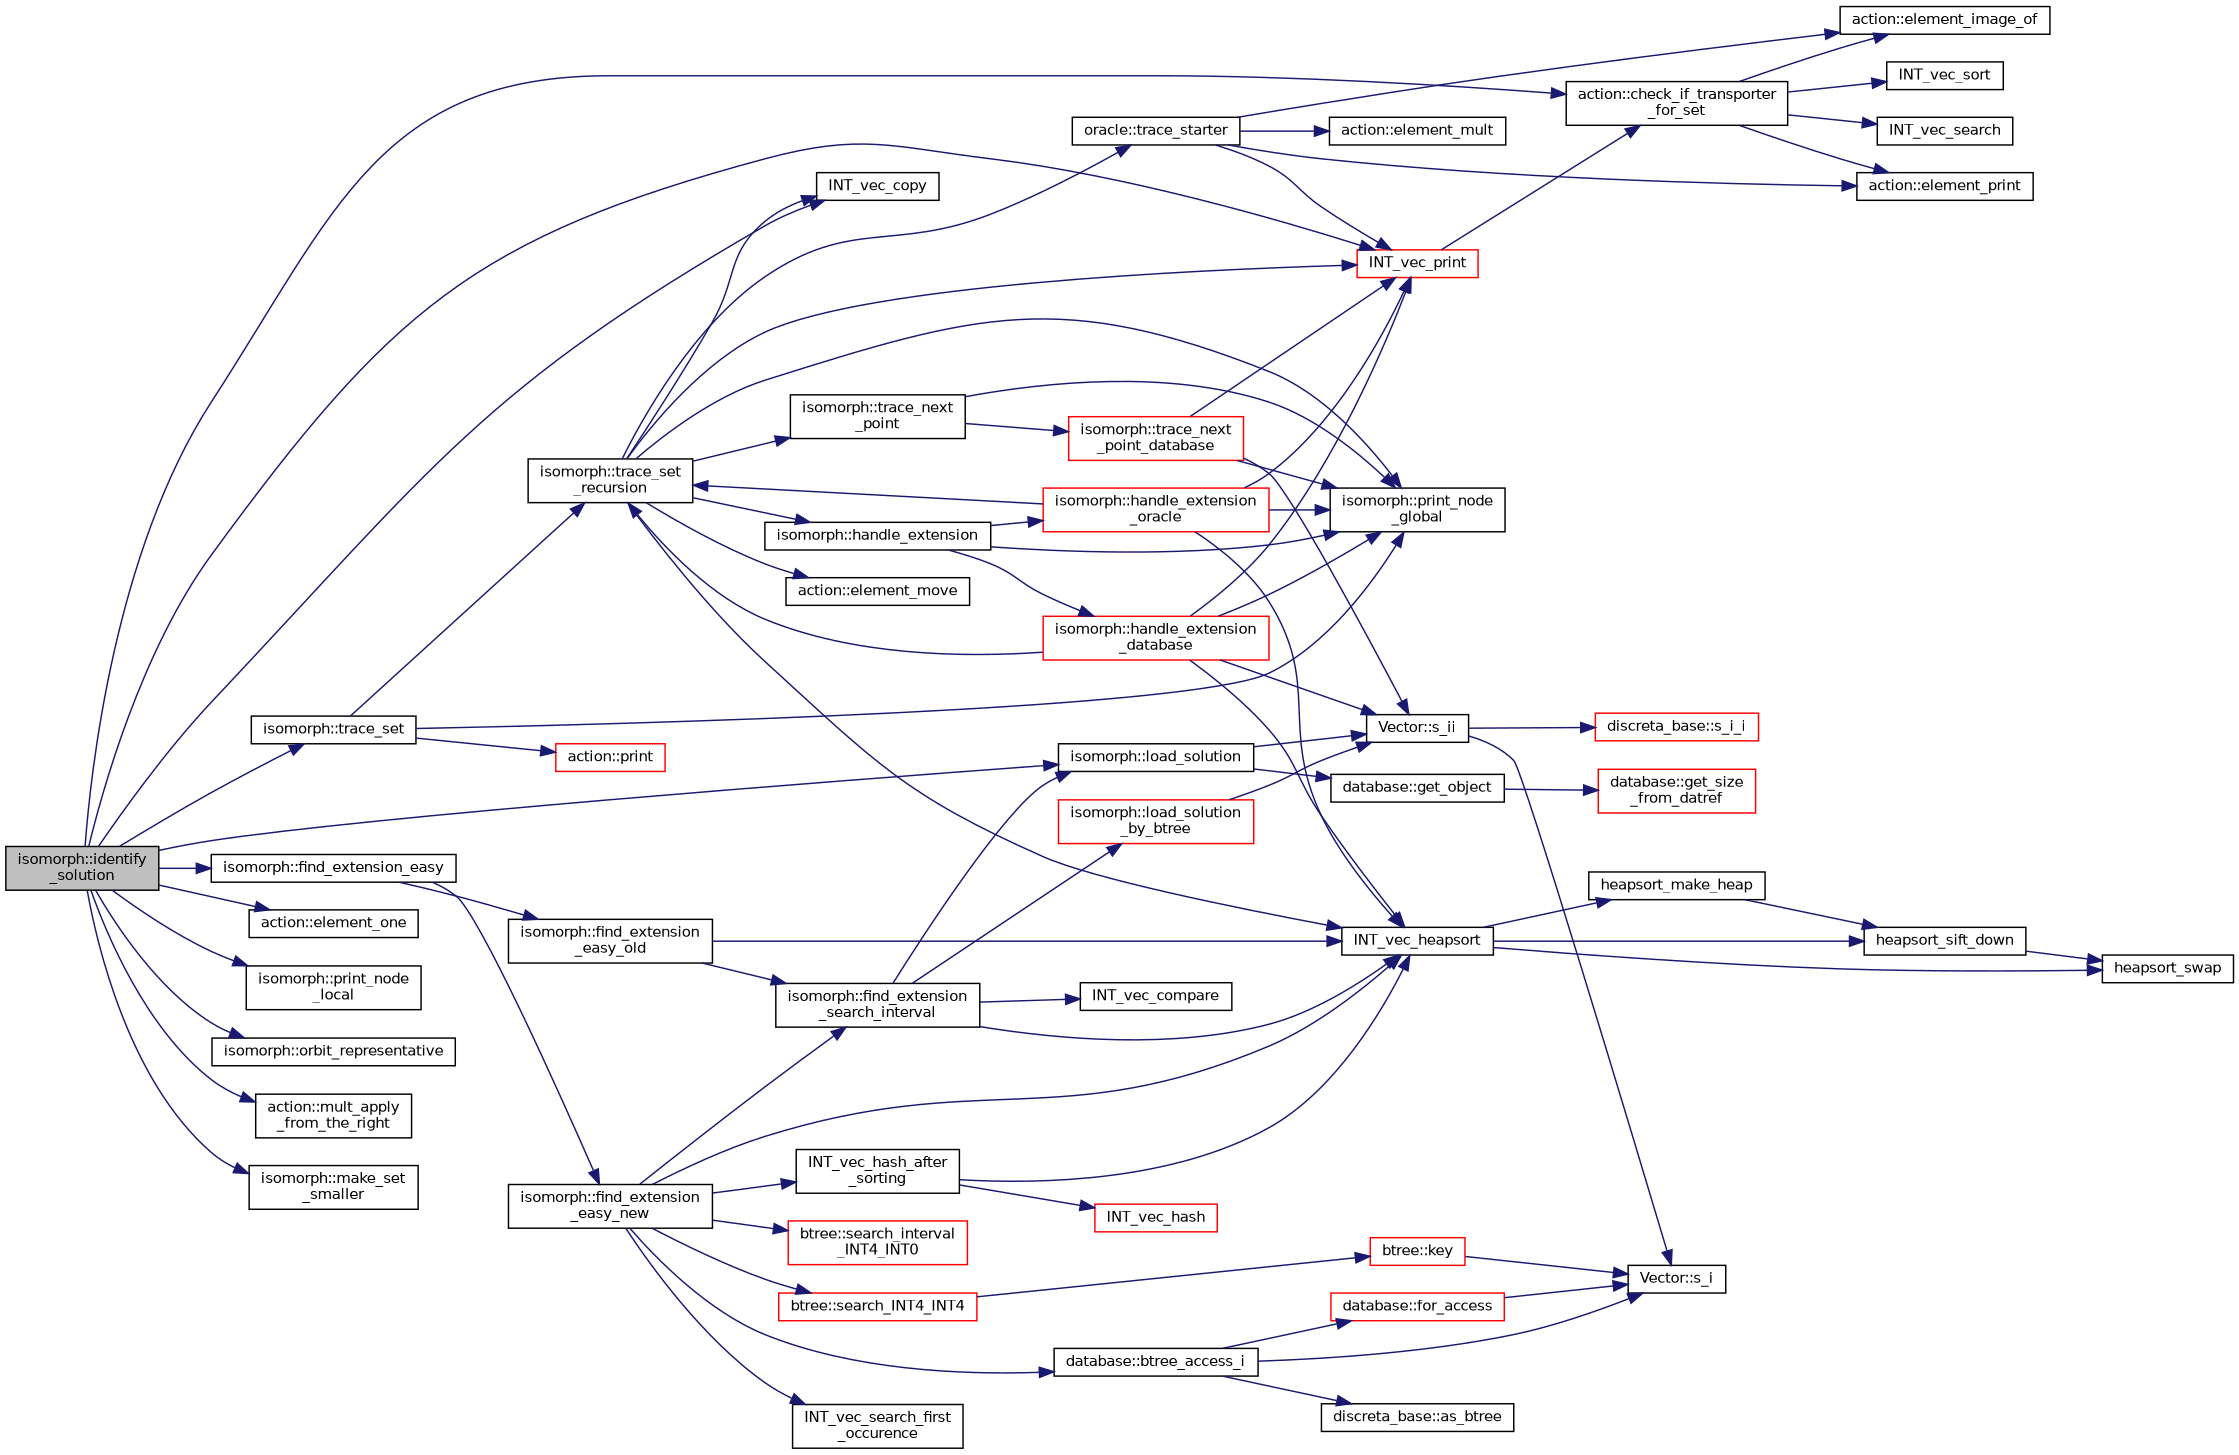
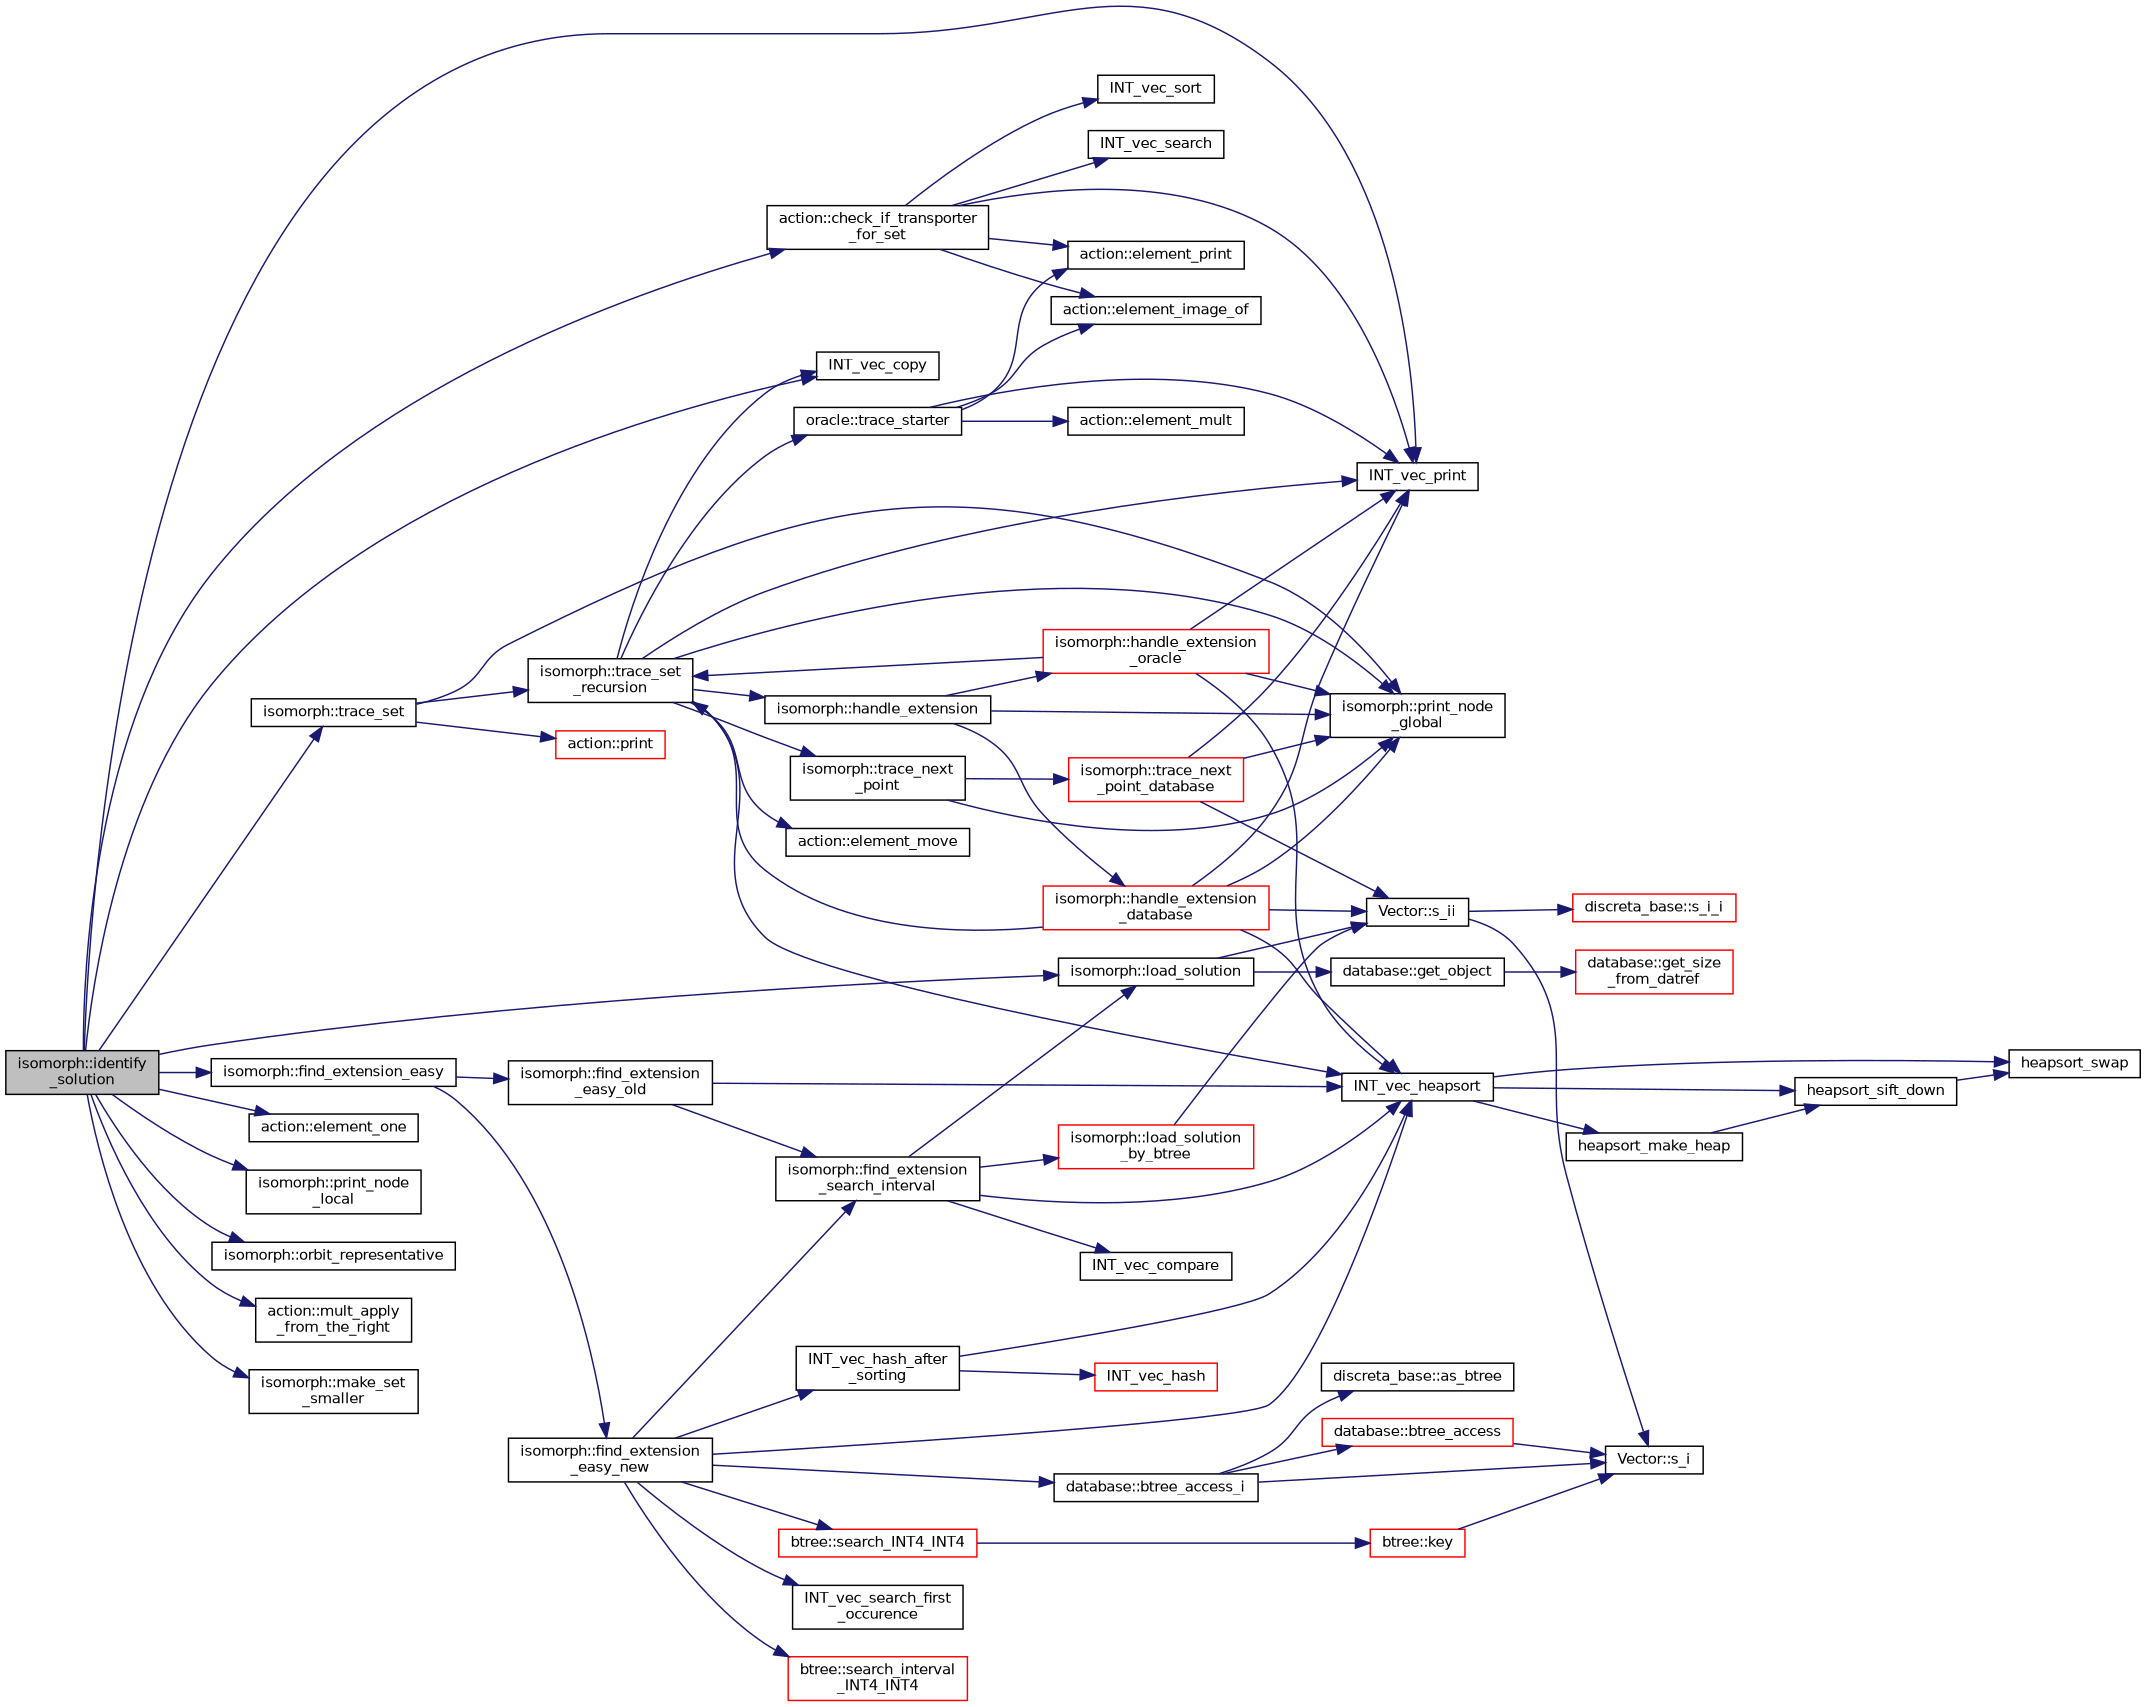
(1534, 192) -> (1247, 217)
(1418, 264) -> (1418, 477)
(878, 1243) -> (878, 1679)
(1418, 1307) -> (1418, 1432)
